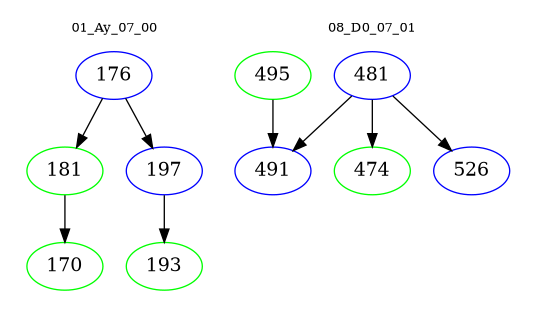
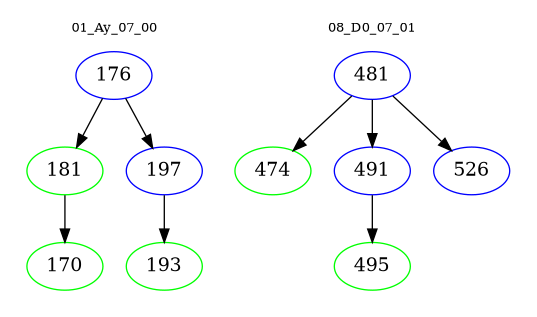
(273, 117) -> (372, 212)
